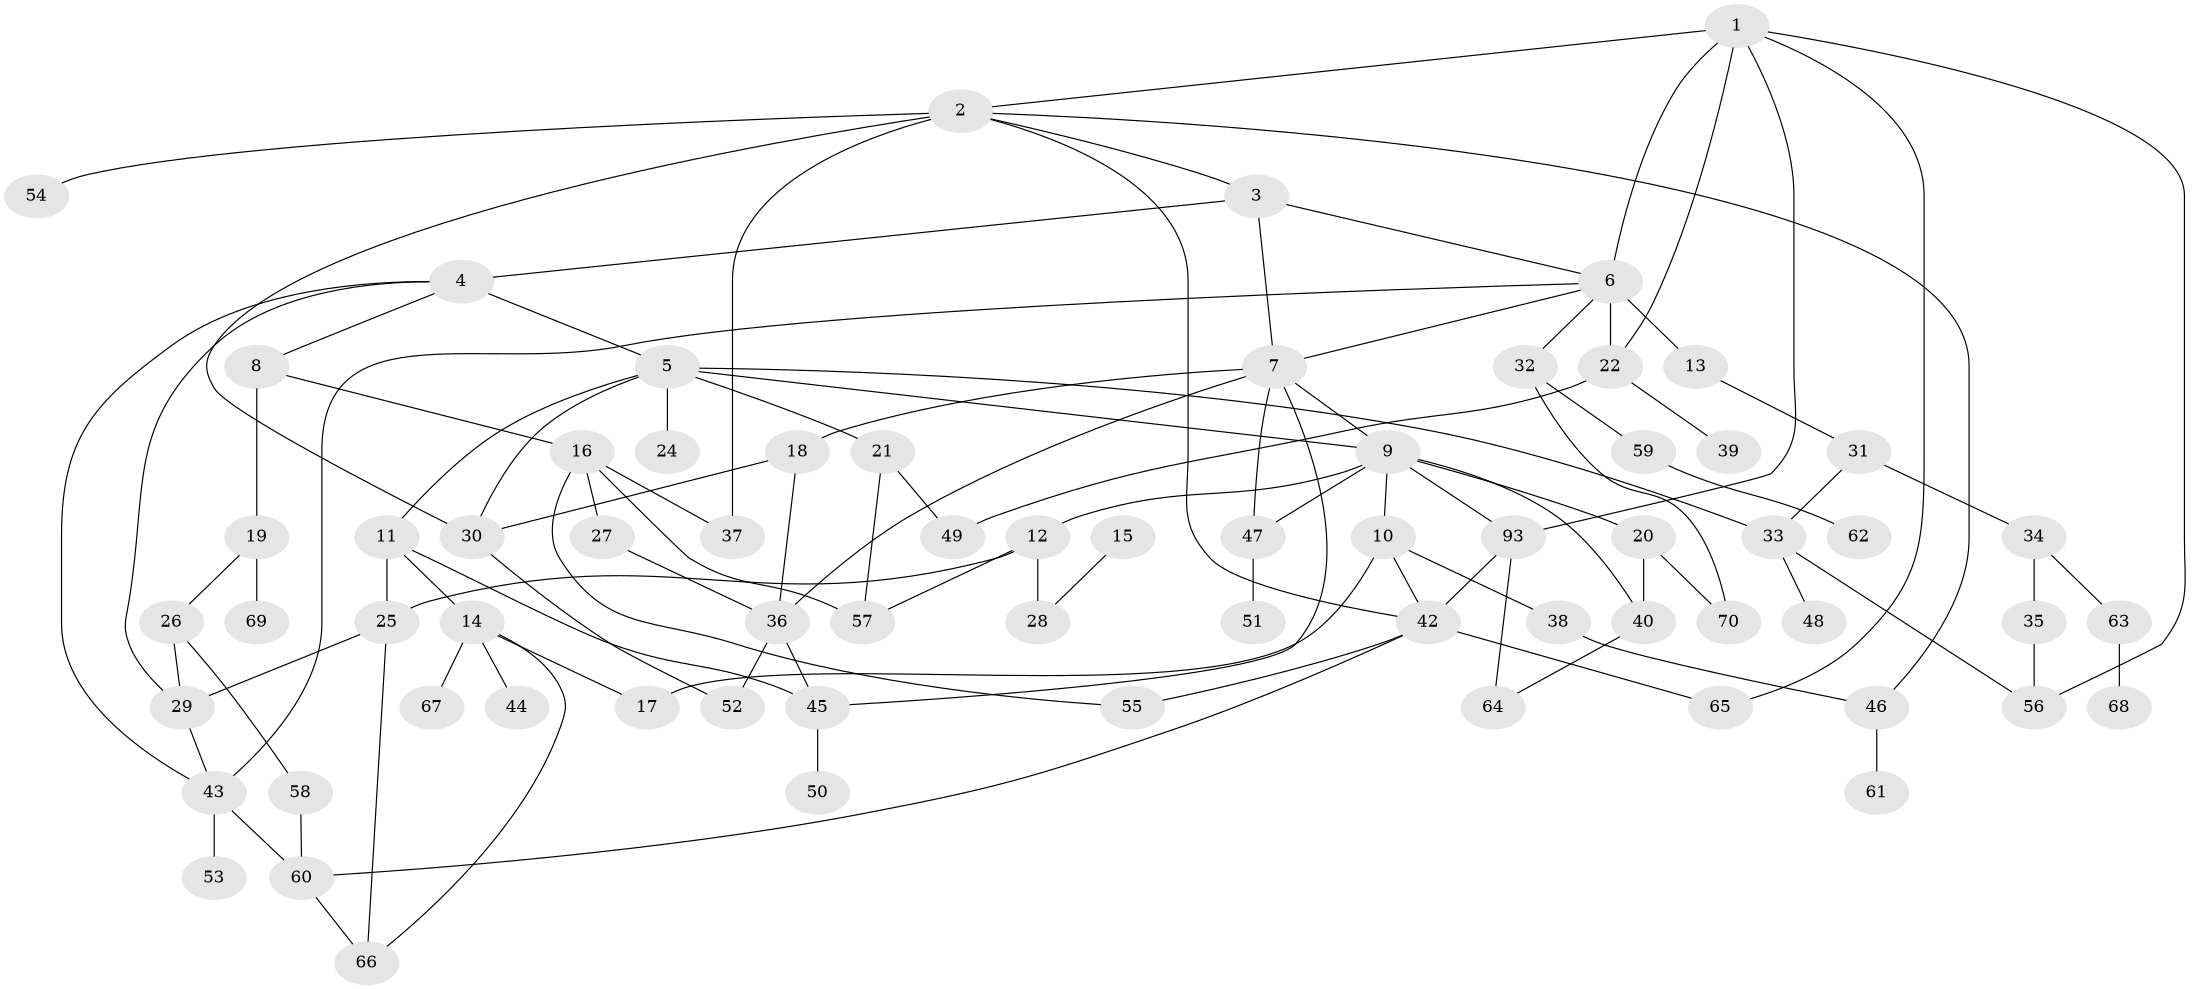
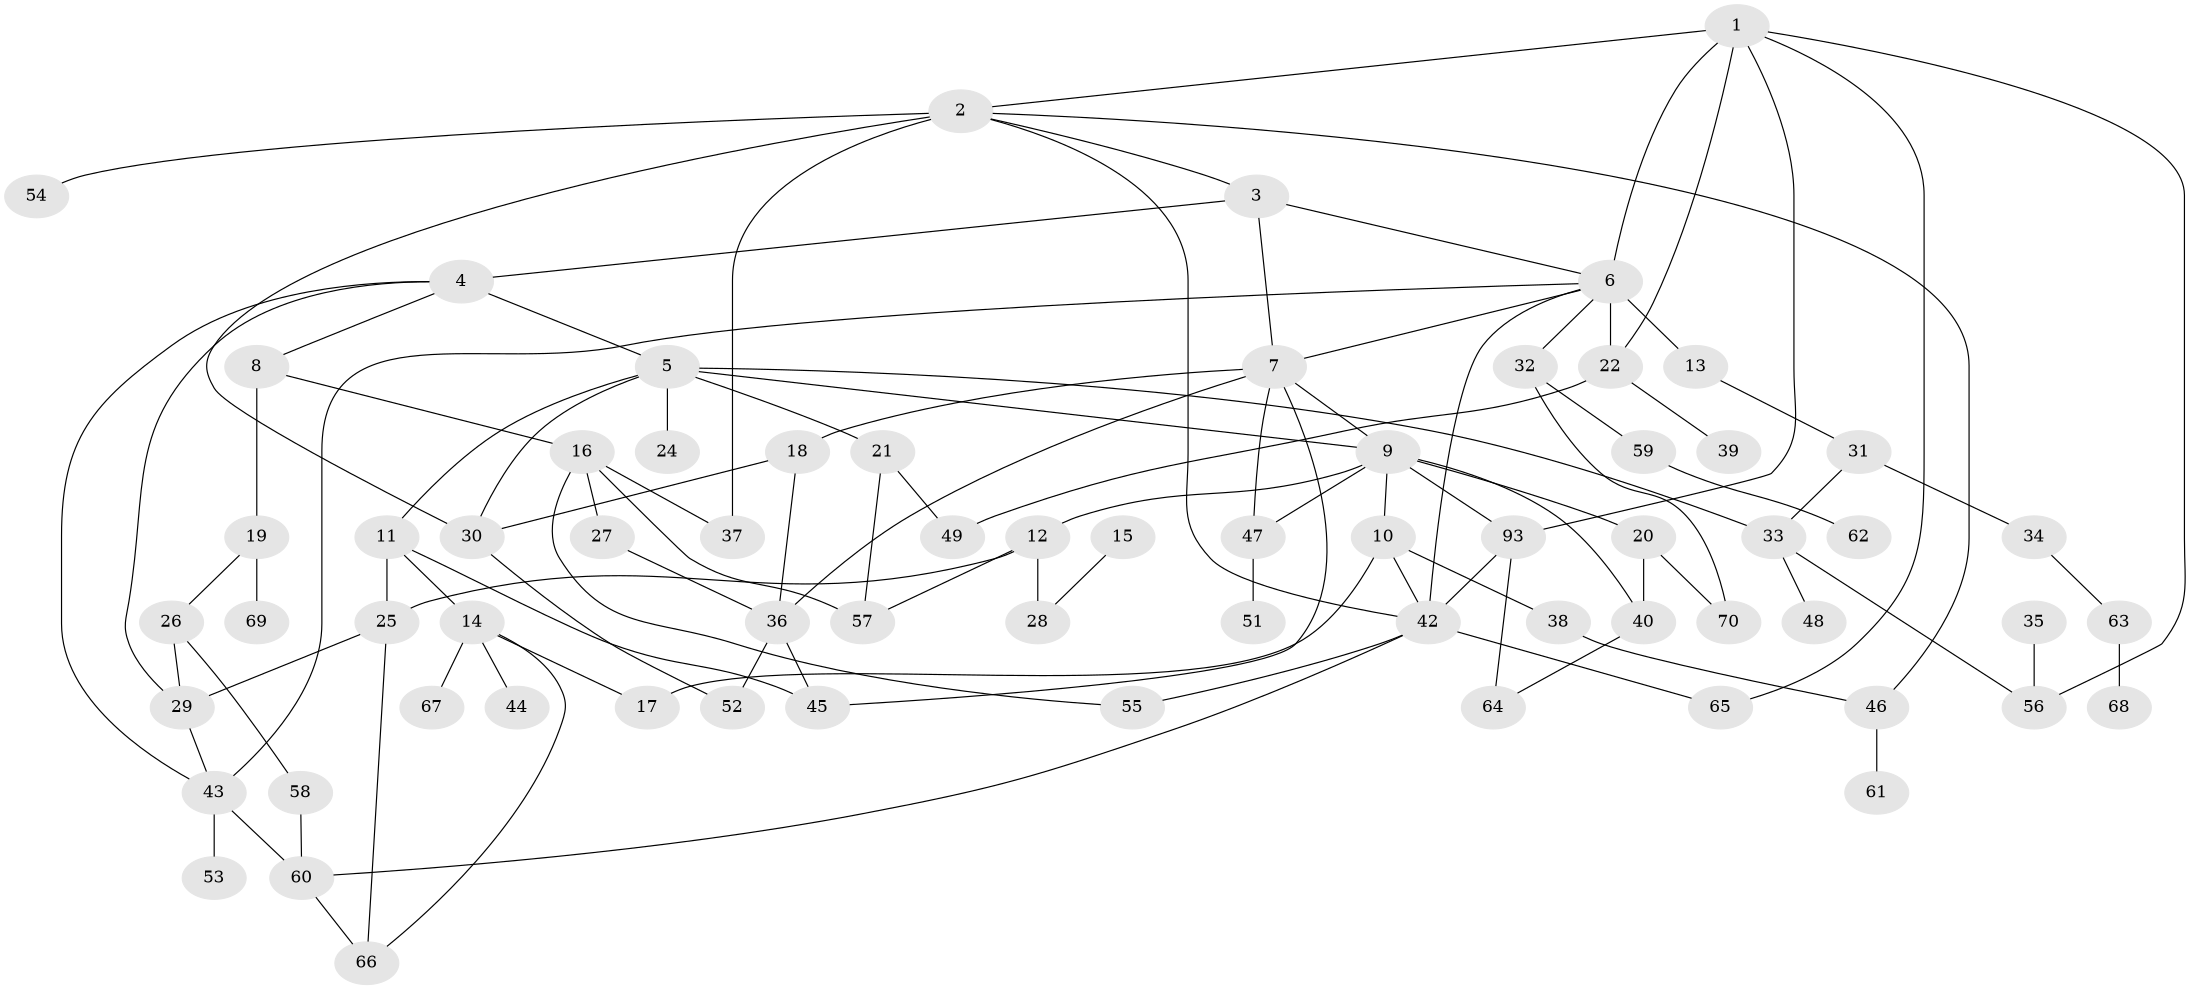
none -> (1459, 405)
(2034, 580) -> none
(818, 793) -> none
